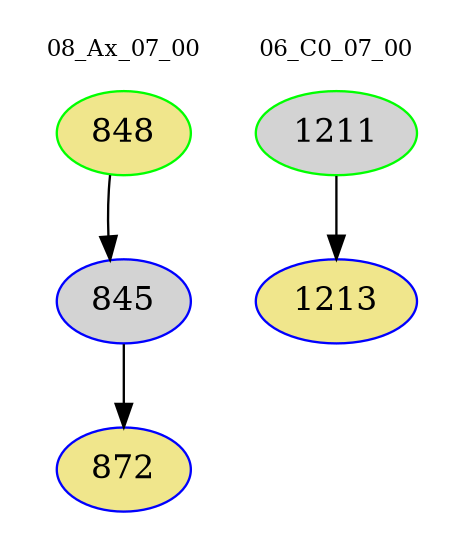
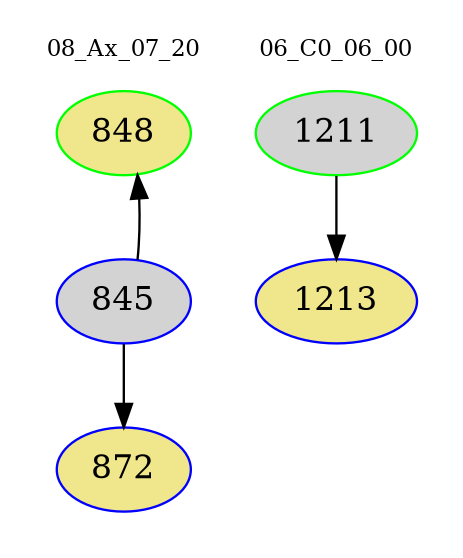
(124, 50) -> (124, 50)
(336, 50) -> (336, 50)
(108, 206) -> (139, 229)
